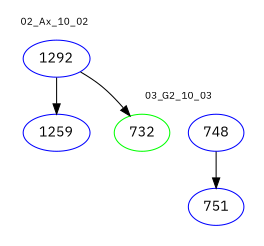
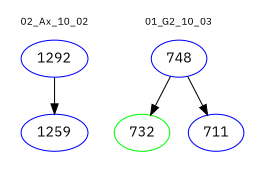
(113, 96) -> (163, 91)
(179, 96) -> (179, 22)
(216, 207) -> (216, 133)
